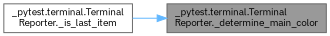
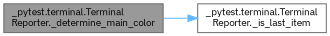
(145, 18) -> (175, 18)
